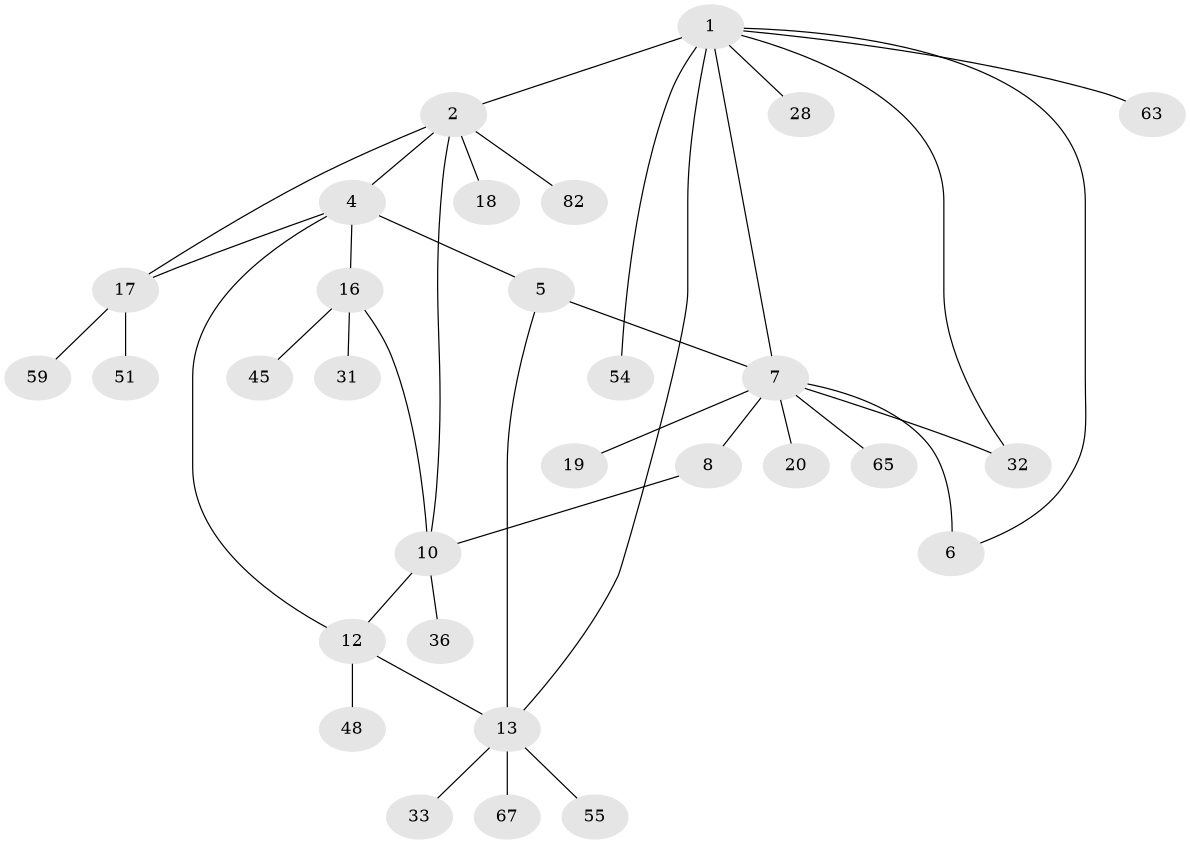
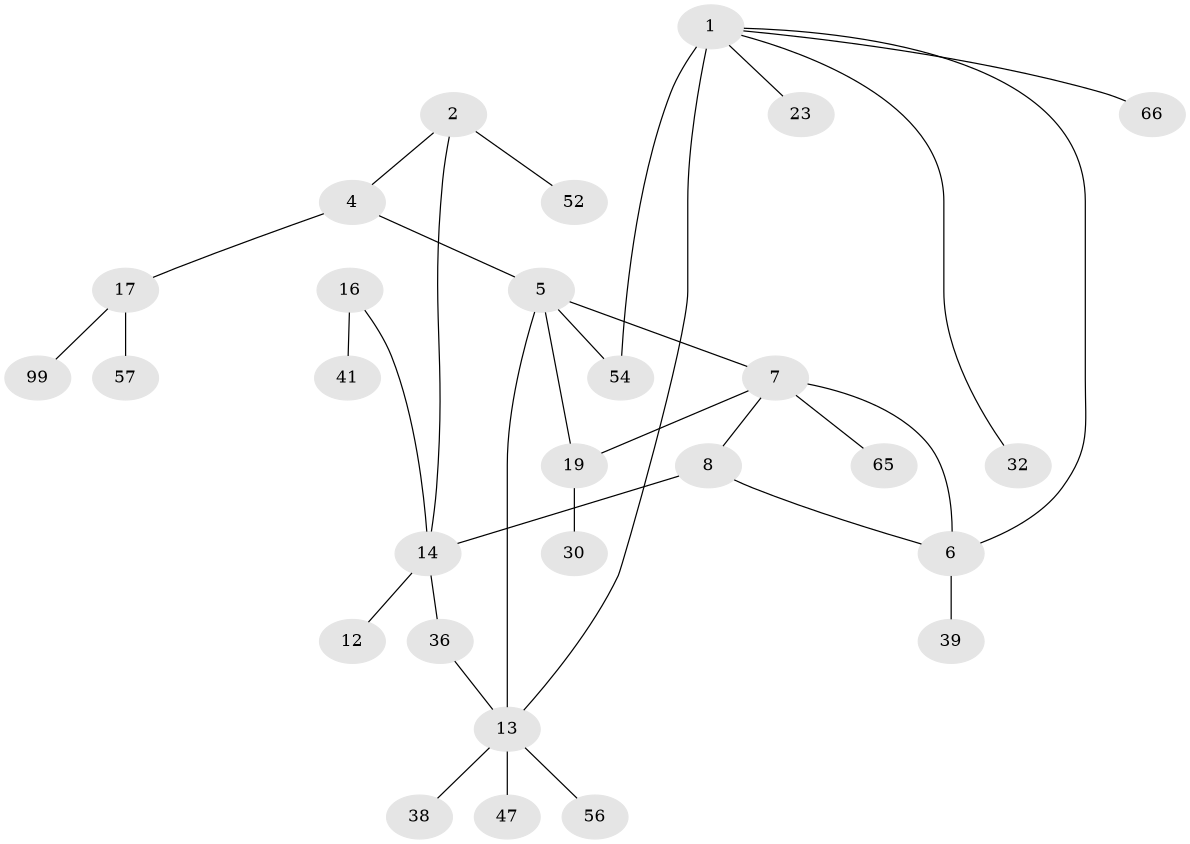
(582, 71) -> none
(801, 115) -> (801, 115)
(1152, 115) -> (1152, 115)
(284, 194) -> none
(487, 202) -> none
(574, 202) -> (574, 202)
(743, 202) -> none
(351, 246) -> none
none -> (581, 334)
(38, 378) -> (38, 378)
(126, 378) -> (126, 378)
(260, 378) -> none
(348, 378) -> (348, 378)
none -> (558, 378)
(193, 422) -> none
(927, 429) -> none
(796, 466) -> none
none -> (827, 515)
(428, 554) -> (428, 554)
none -> (574, 554)
none -> (951, 641)
(430, 685) -> (474, 685)
(352, 729) -> none
(419, 817) -> (419, 817)
(507, 817) -> (507, 817)
(595, 817) -> (595, 817)
